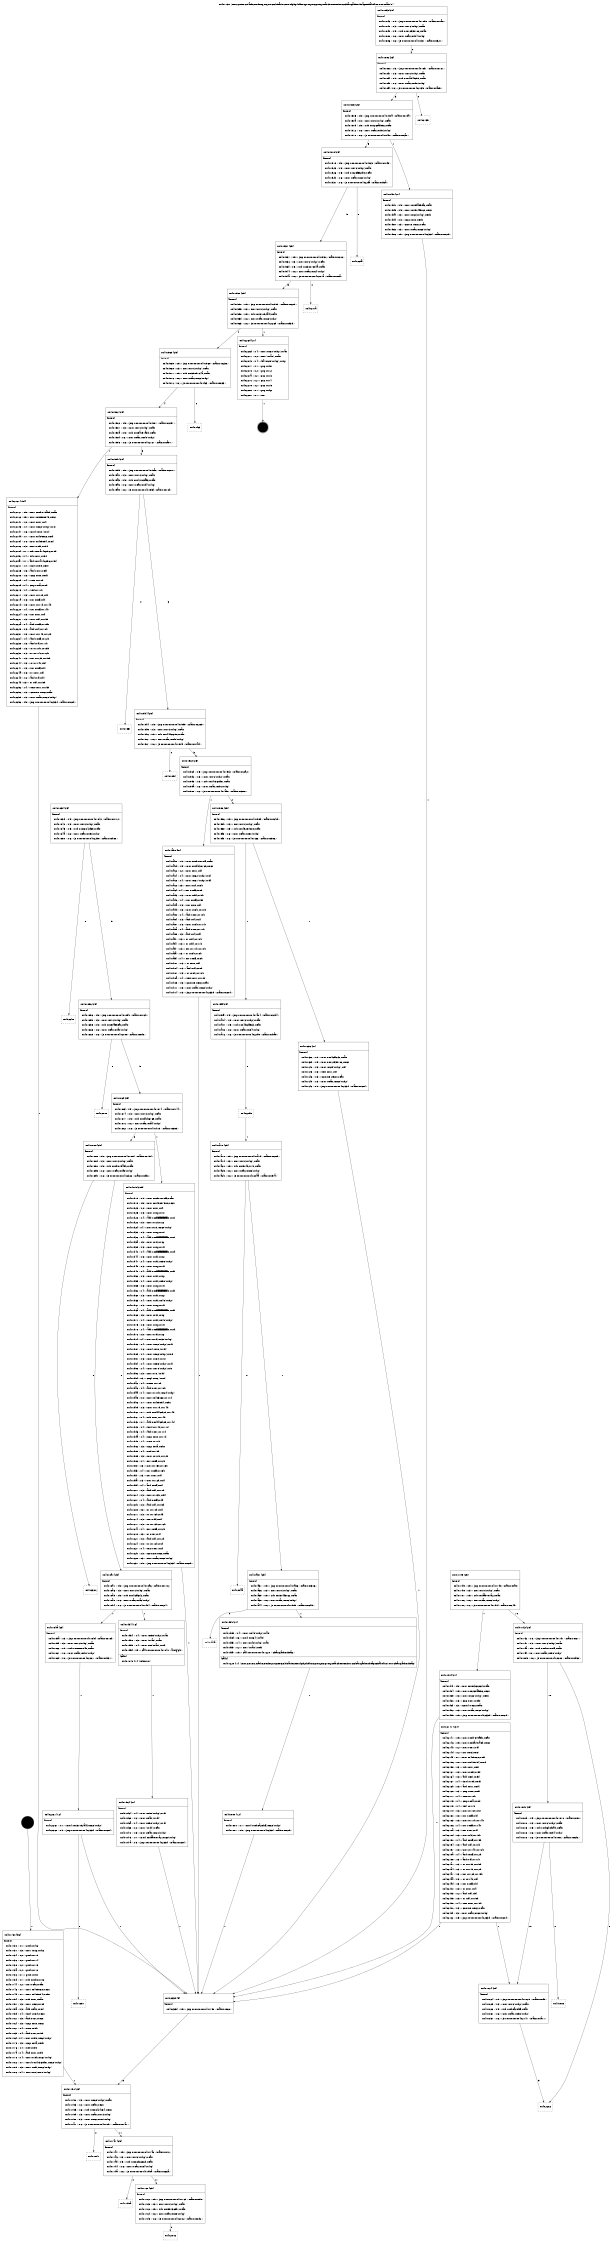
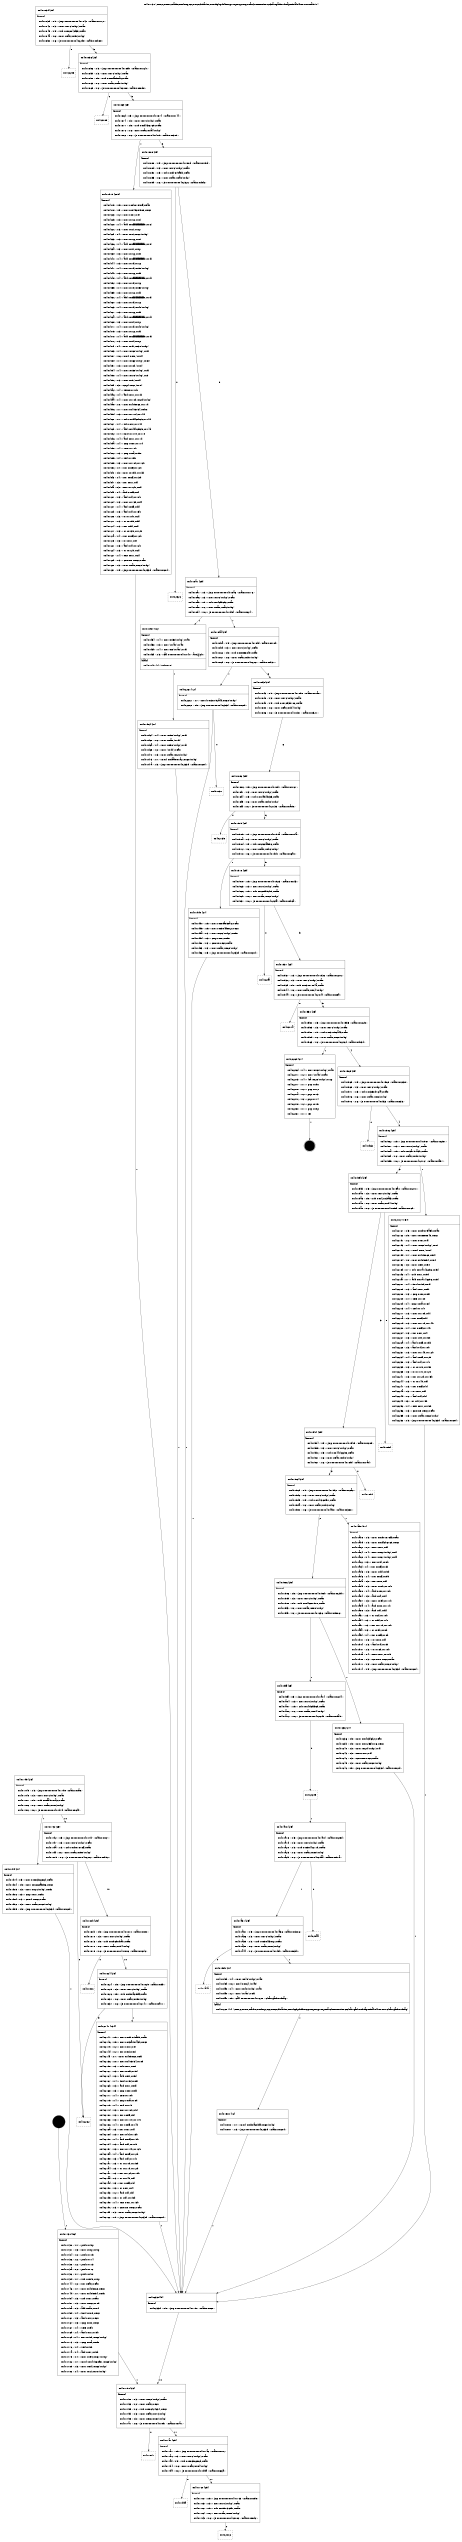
none -> (265, 672)
(198, 1495) -> none
(503, 1952) -> (132, 2014)
